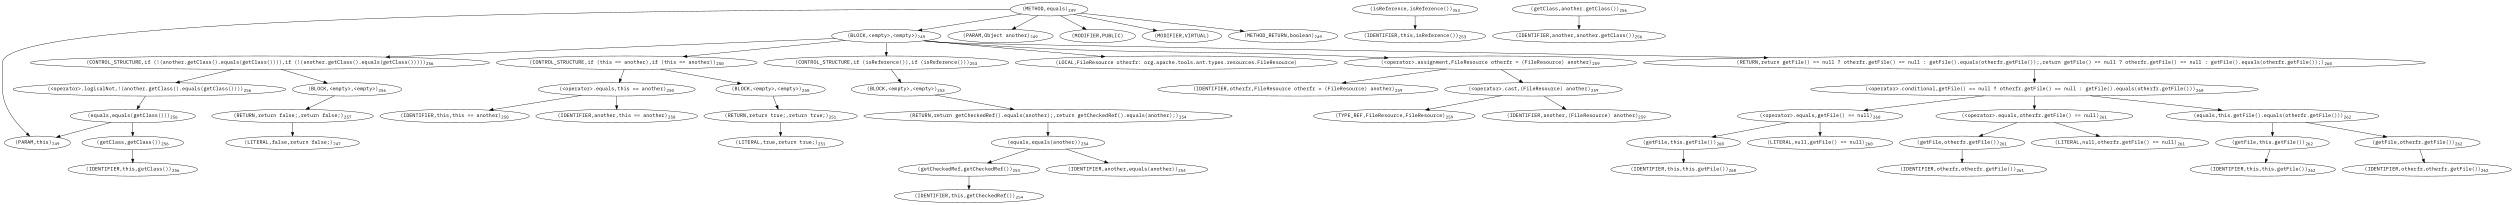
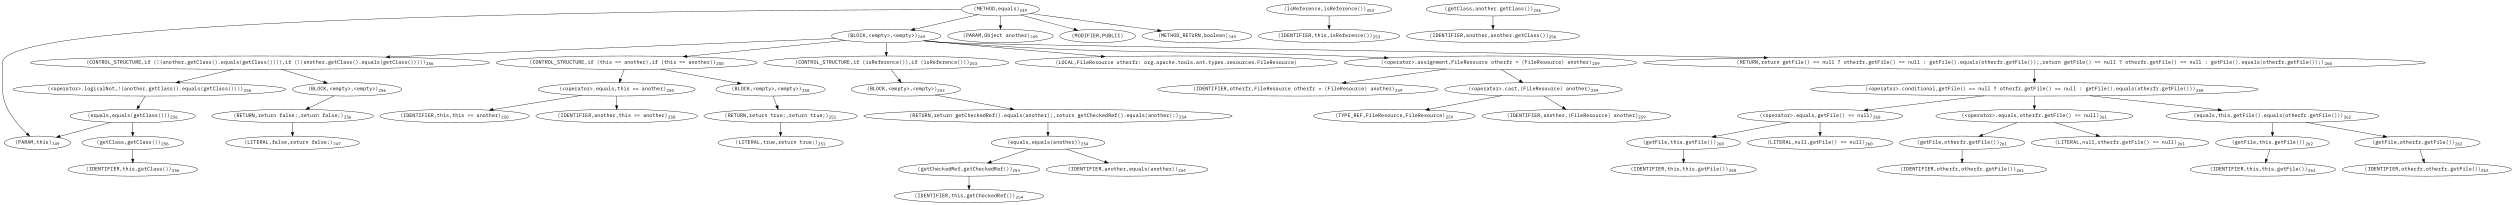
(1182, 36) -> none
(348, 116) -> (348, 116)
